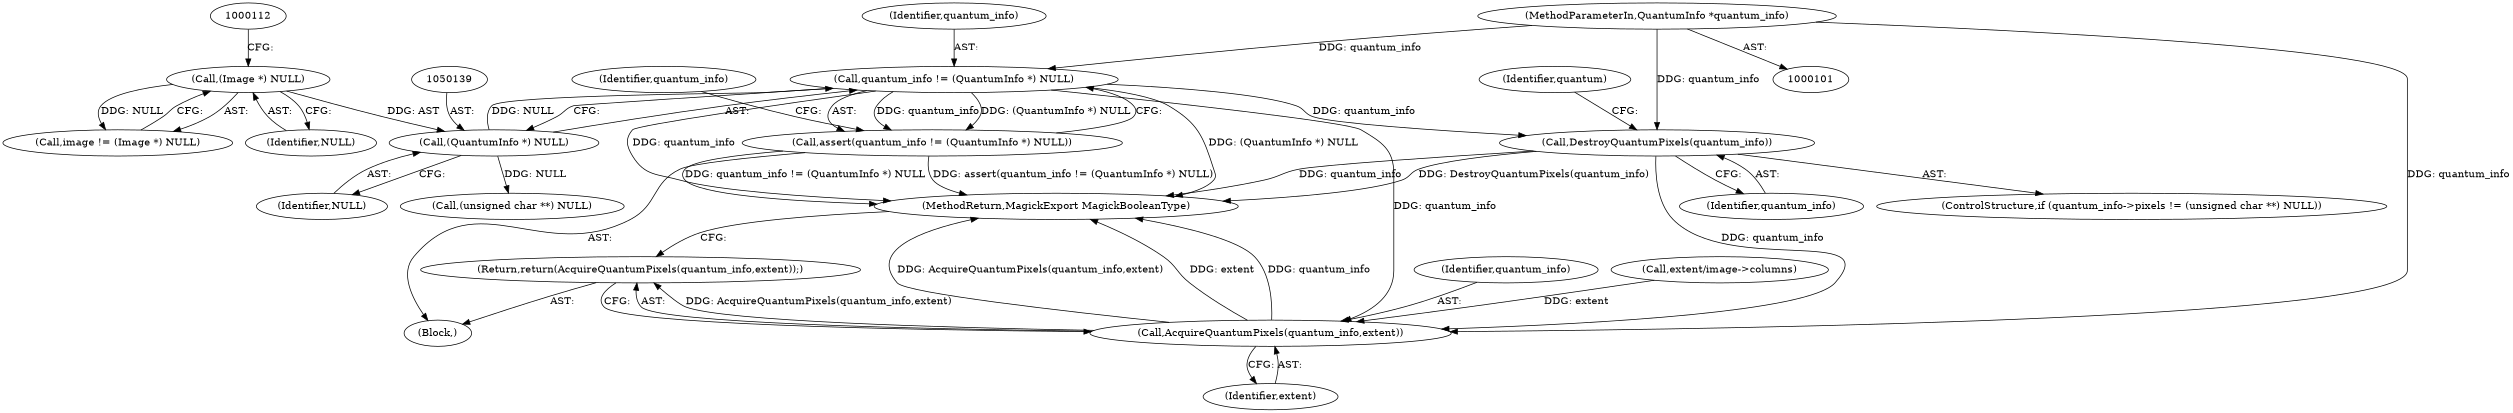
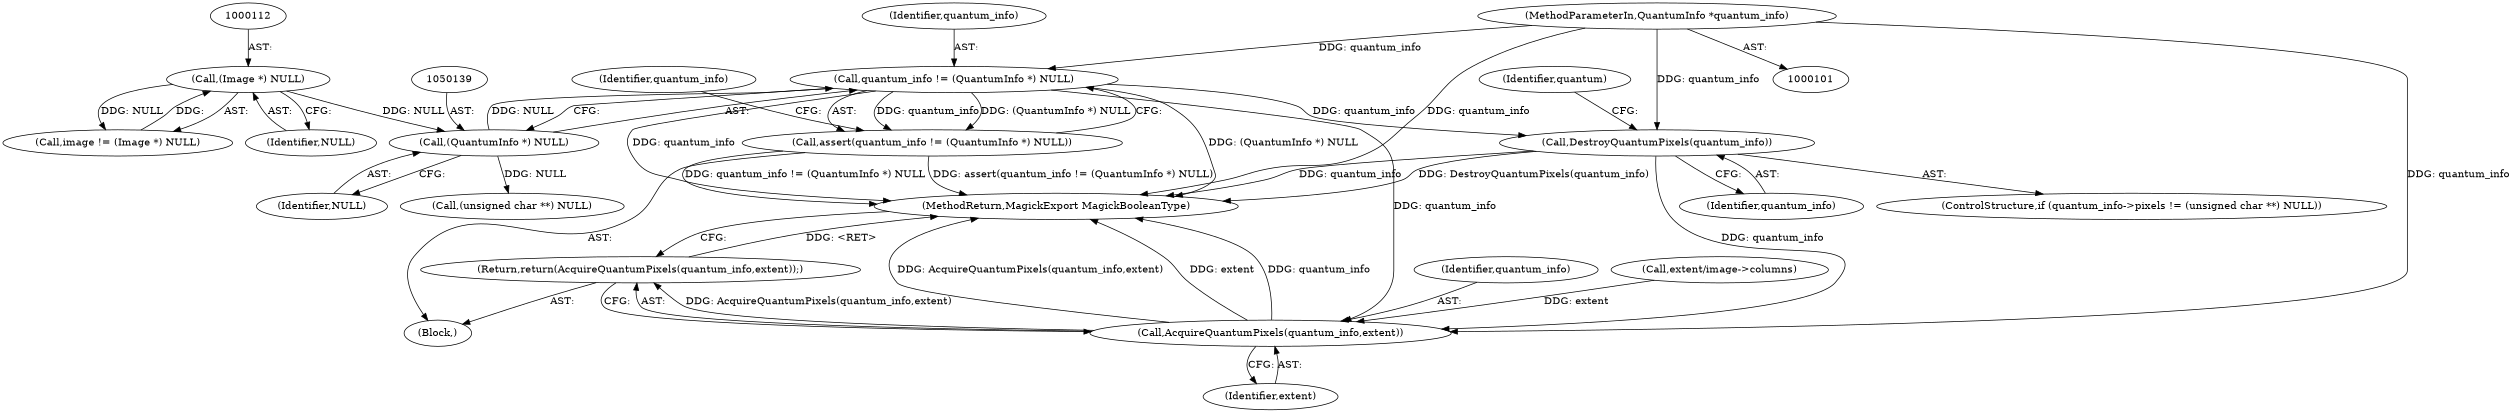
(262, 48) -> (262, 48)
(192, 111) -> (192, 111)
(413, 111) -> (413, 111)
none -> (1391, 138)
none -> (809, 232)
